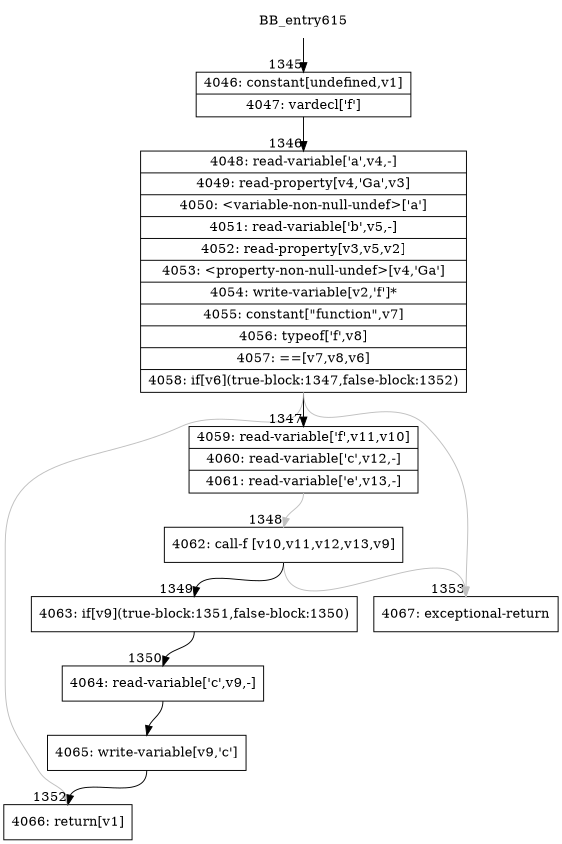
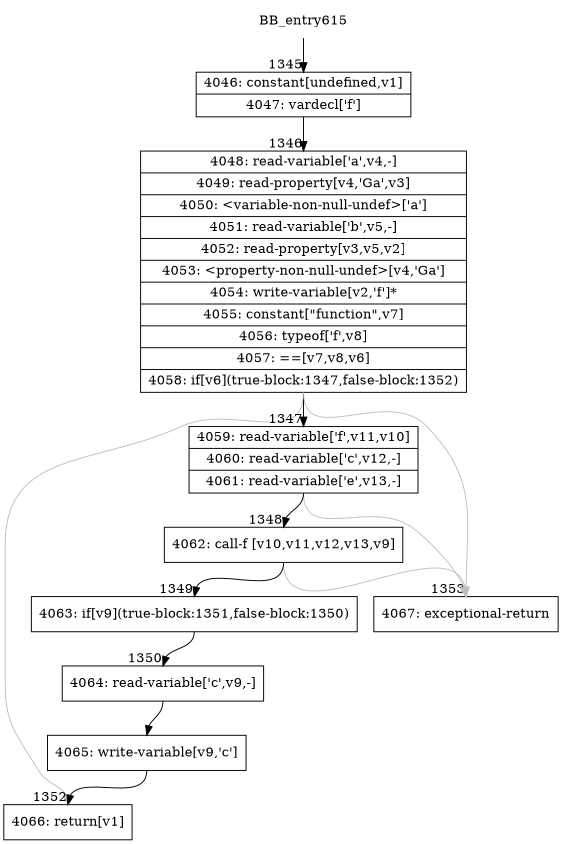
(297, 507) -> (297, 507)
none -> (391, 519)
